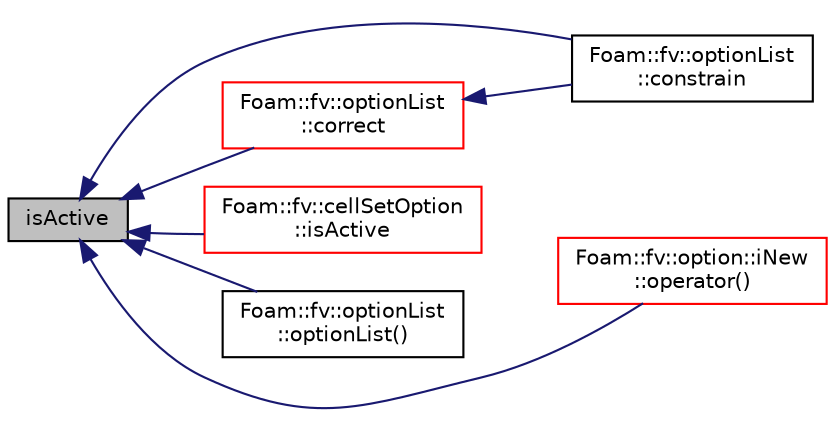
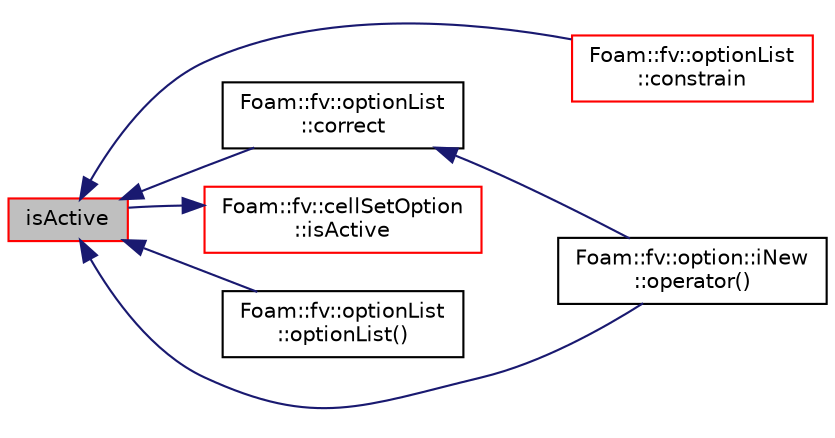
(692, 68) -> (692, 68)
(529, 90) -> (544, 195)
(343, 115) -> (343, 115)
(68, 220) -> (68, 220)
(177, 234) -> (155, 206)
(692, 271) -> (692, 271)
